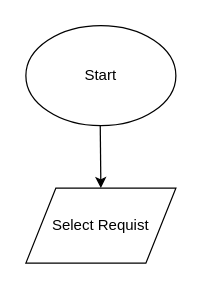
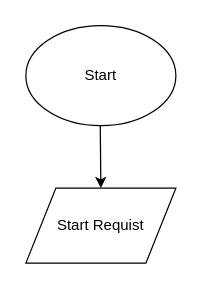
(101, 226) -> (101, 226)
